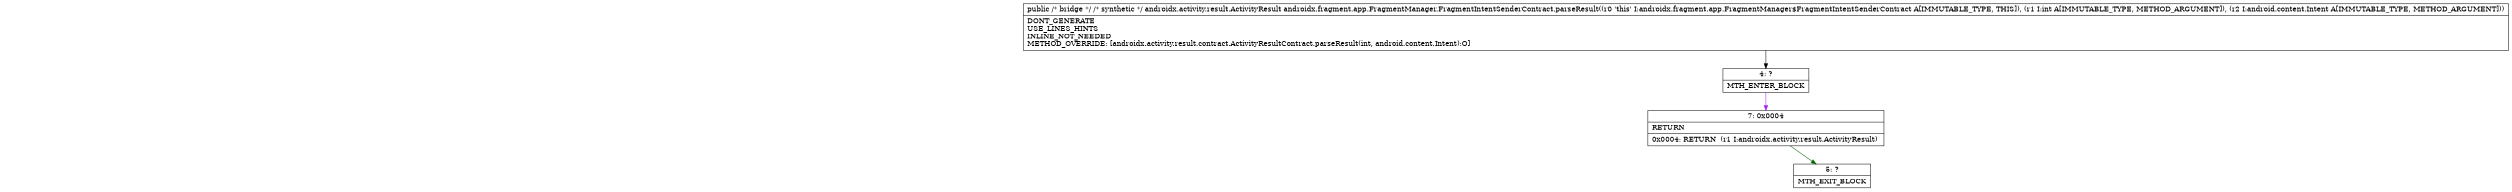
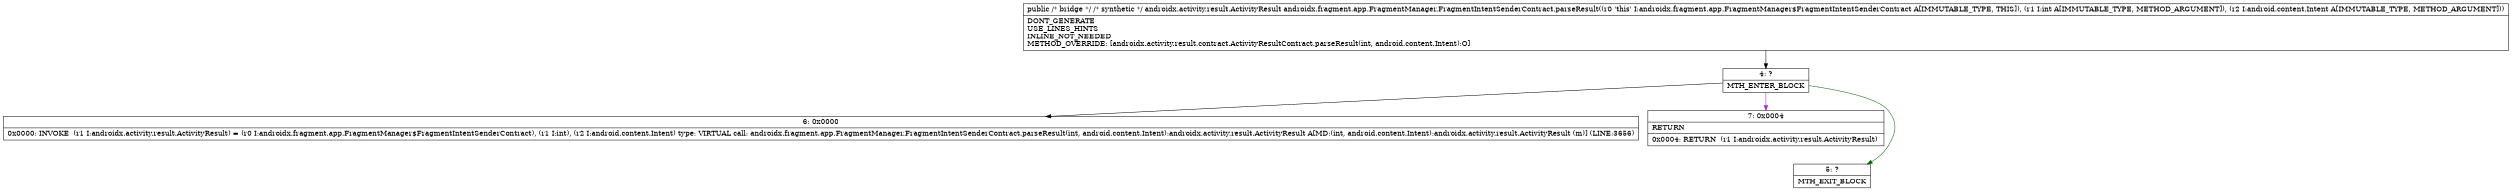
none -> (821, 128)
(1801, 153) -> (1879, 104)
